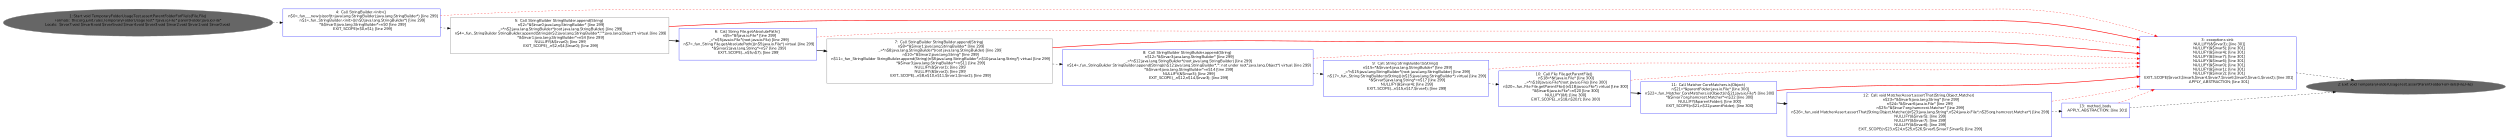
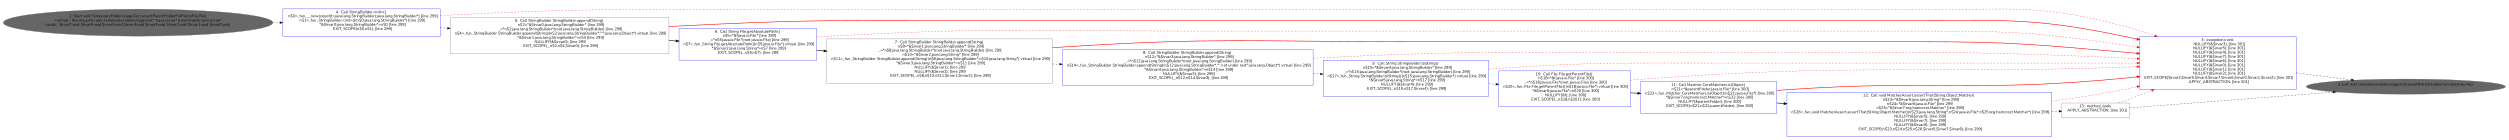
(2096, 110) -> (2096, 110)
